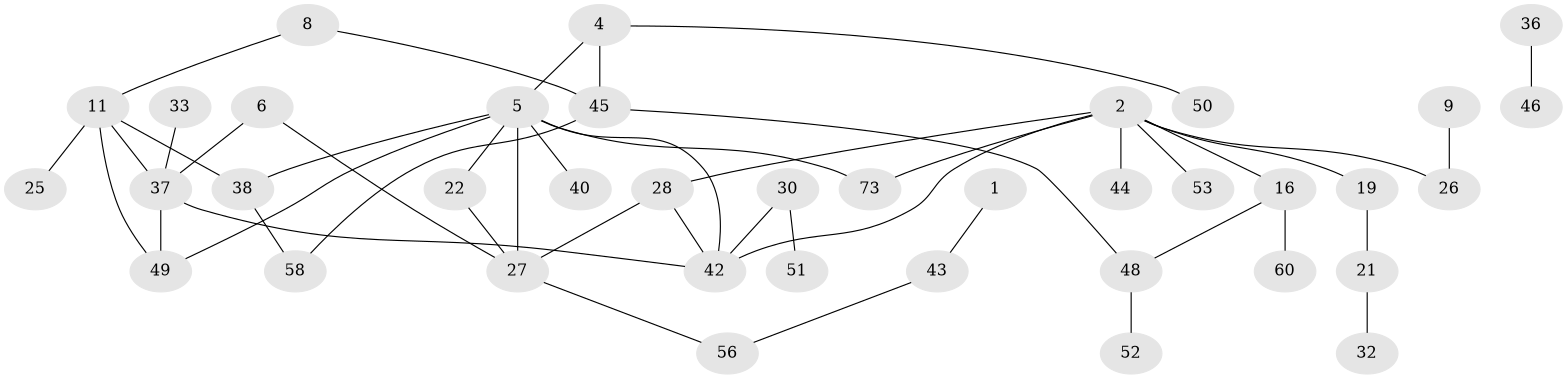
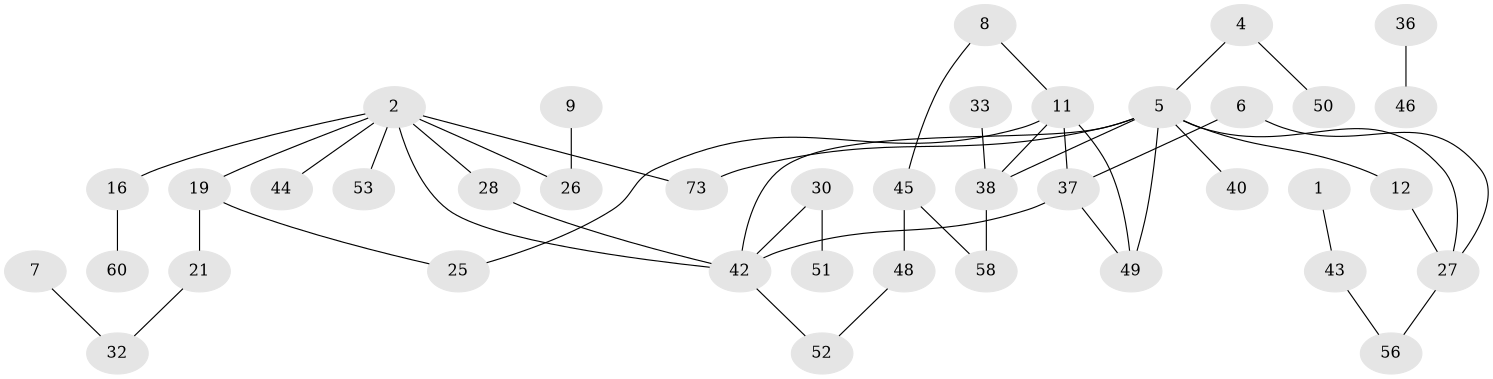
(600, 66) -> none
(172, 141) -> (984, 152)
(455, 189) -> (1401, 189)
(590, 230) -> none
(1208, 230) -> none
none -> (325, 237)
none -> (35, 271)
none -> (781, 312)
